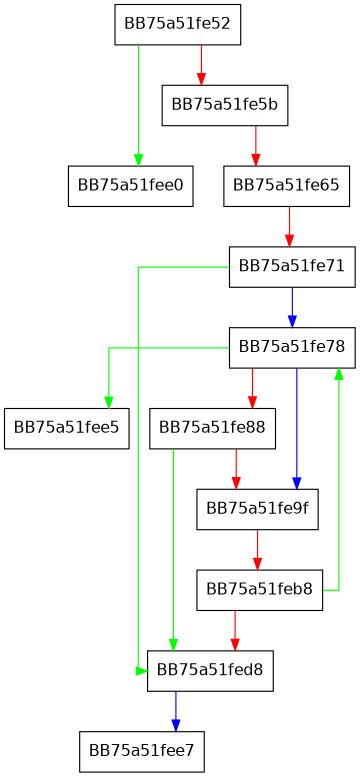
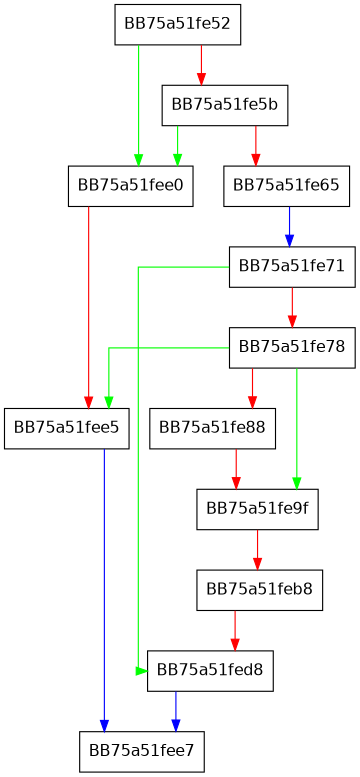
none -> (178, 140)
(290, 221) -> (290, 221)
none -> (89, 302)
(292, 302) -> (292, 302)
(297, 423) -> (297, 423)
(339, 493) -> none
(173, 544) -> none
none -> (104, 585)
